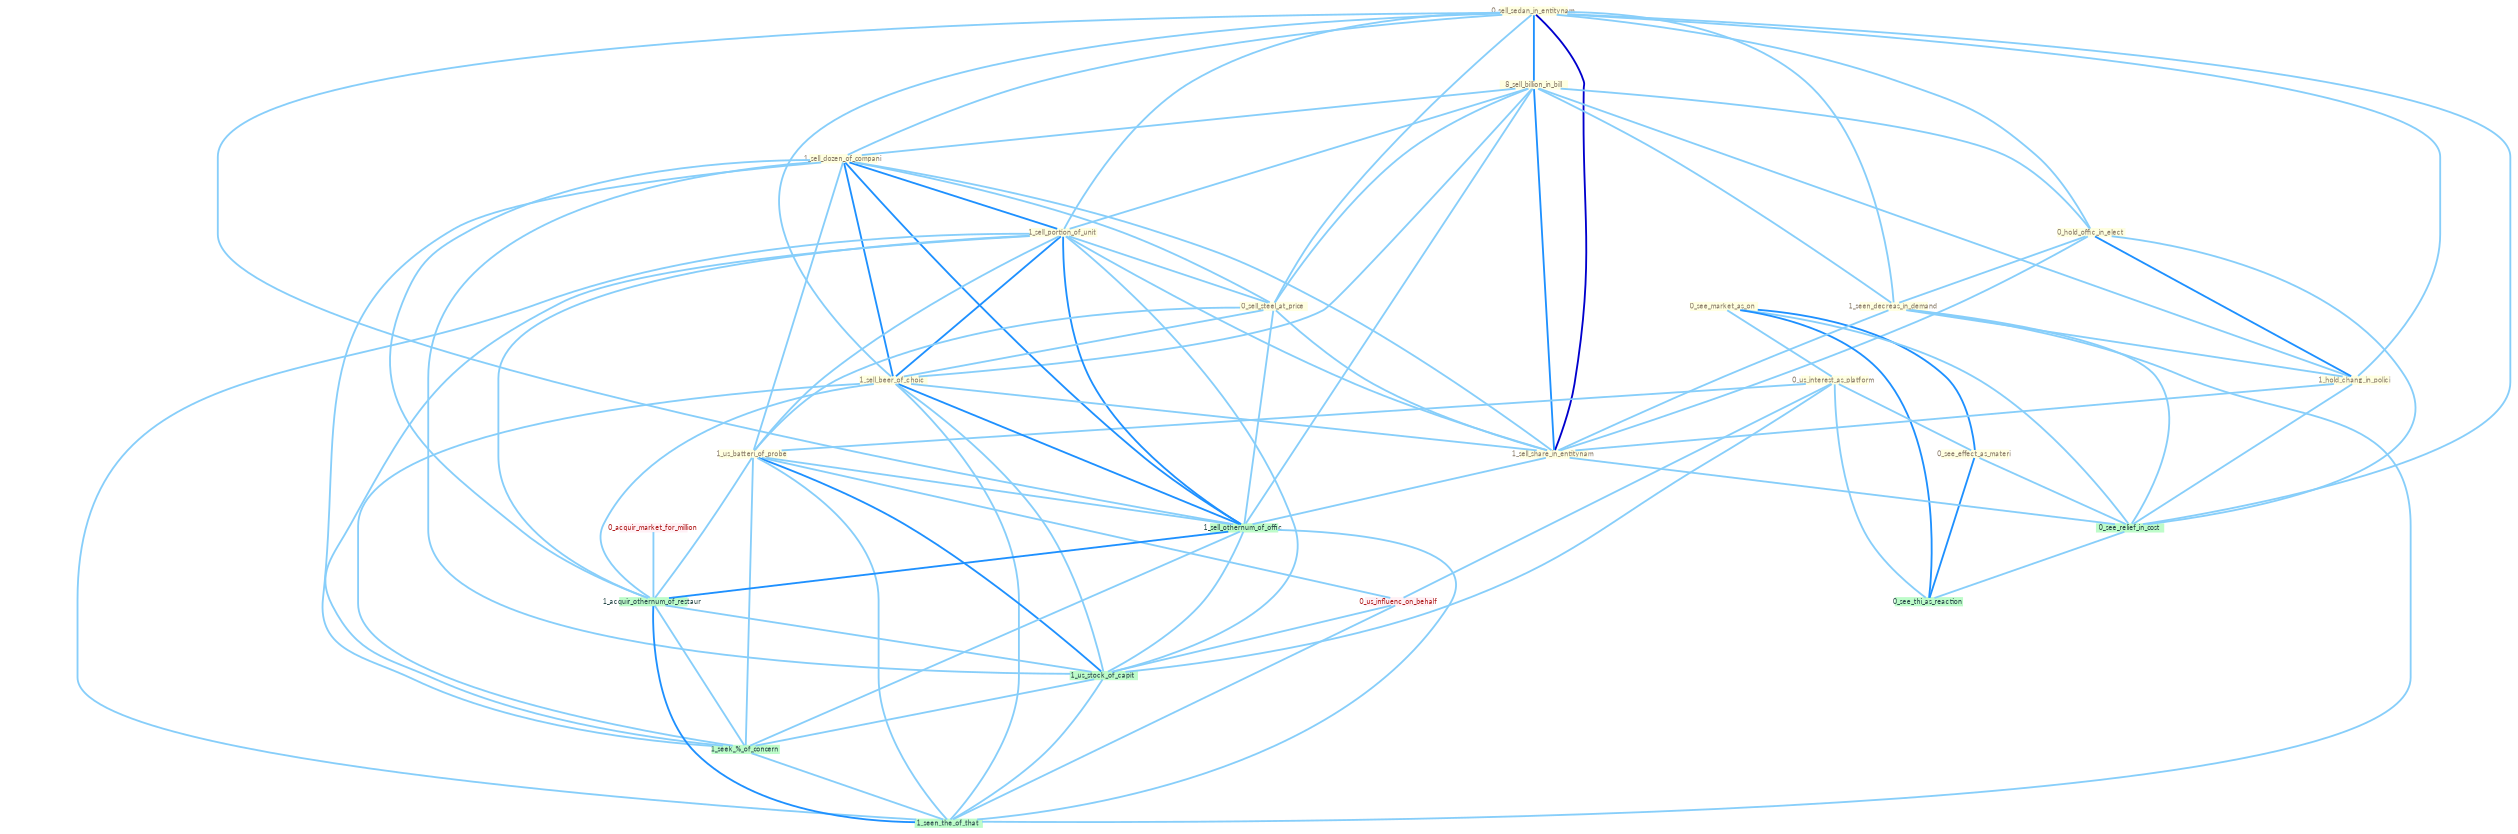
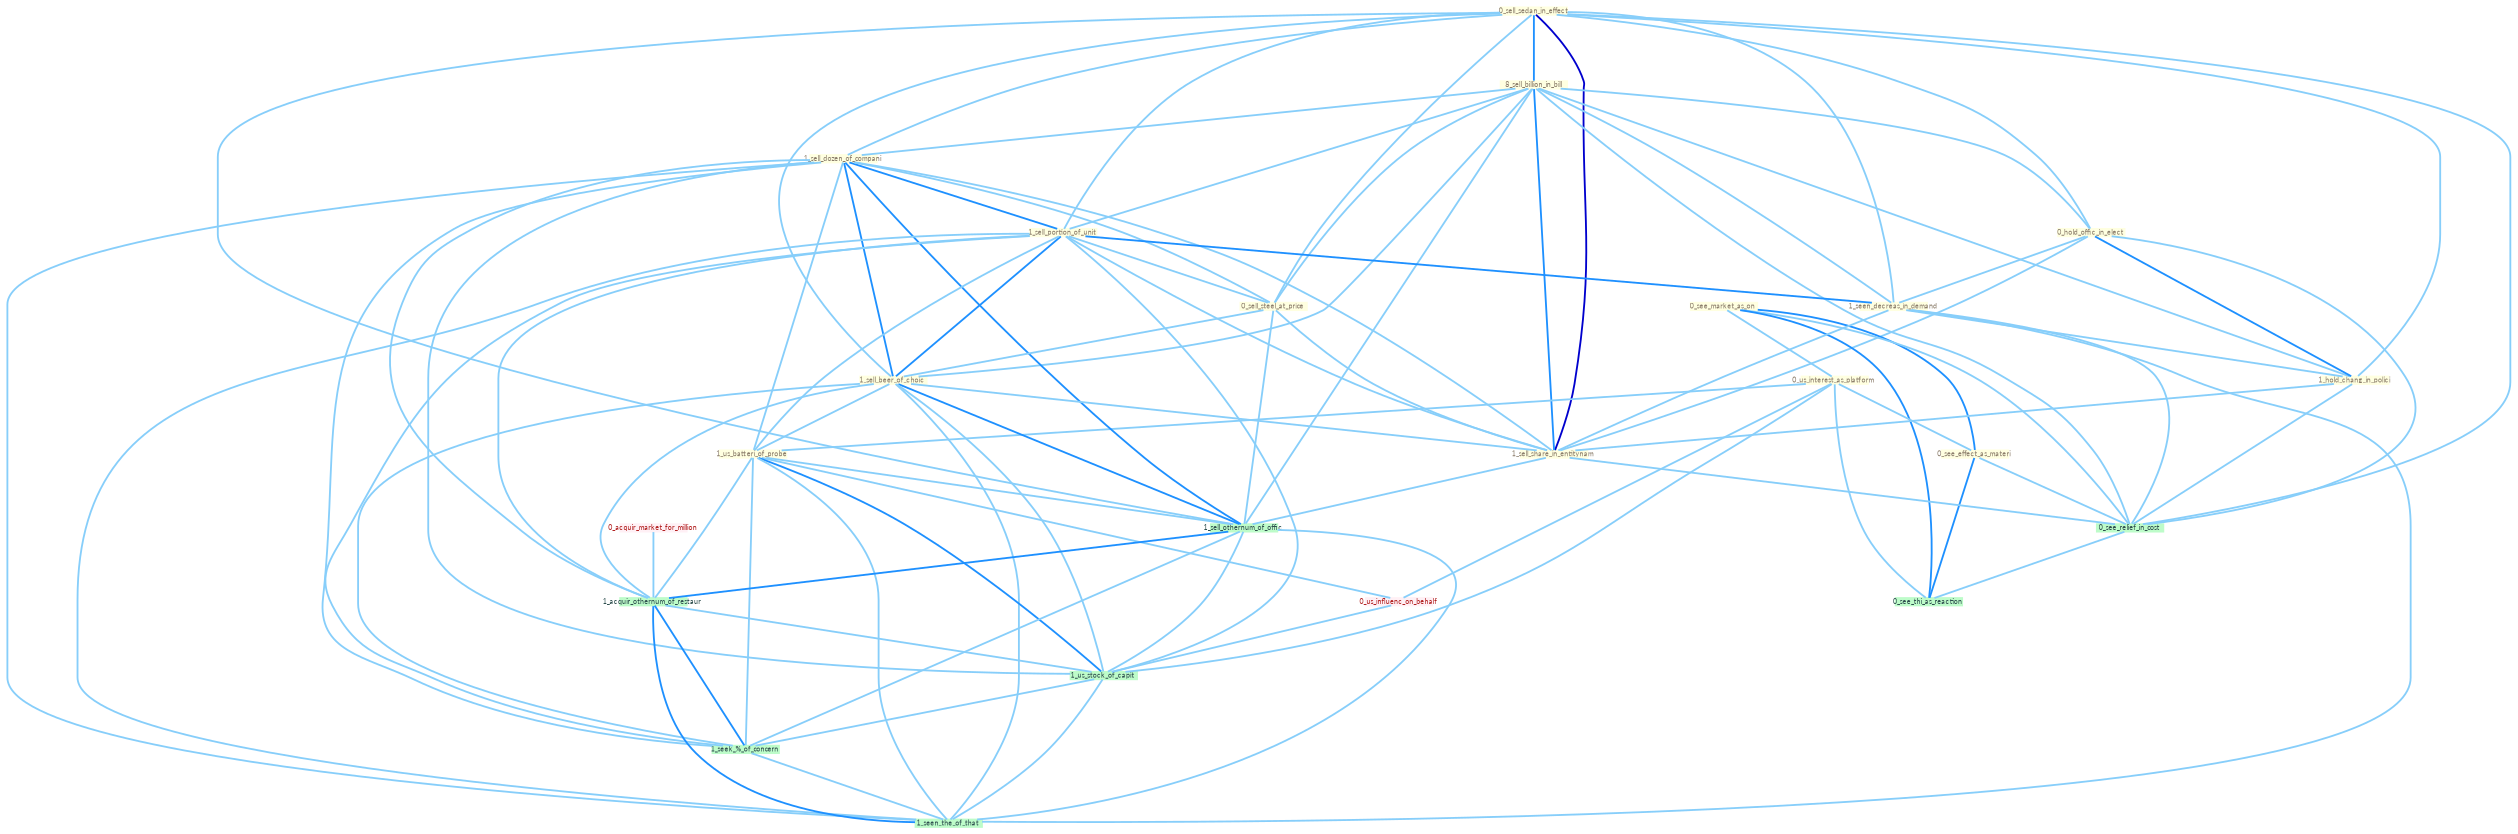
(1534, 11) -> (1534, 11)
none -> (1793, 279)
(981, 333) -> (823, 417)
(1098, 392) -> (1479, 270)
(700, 676) -> (700, 676)
(1174, 712) -> (7, 542)
